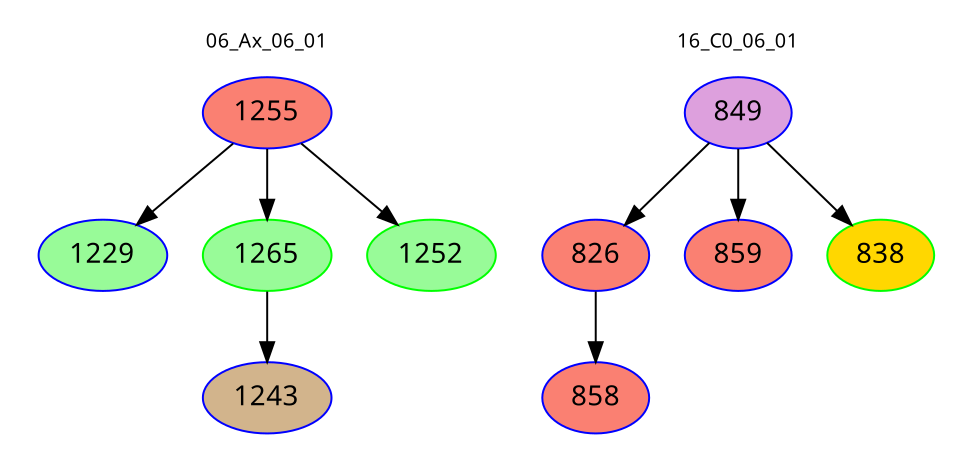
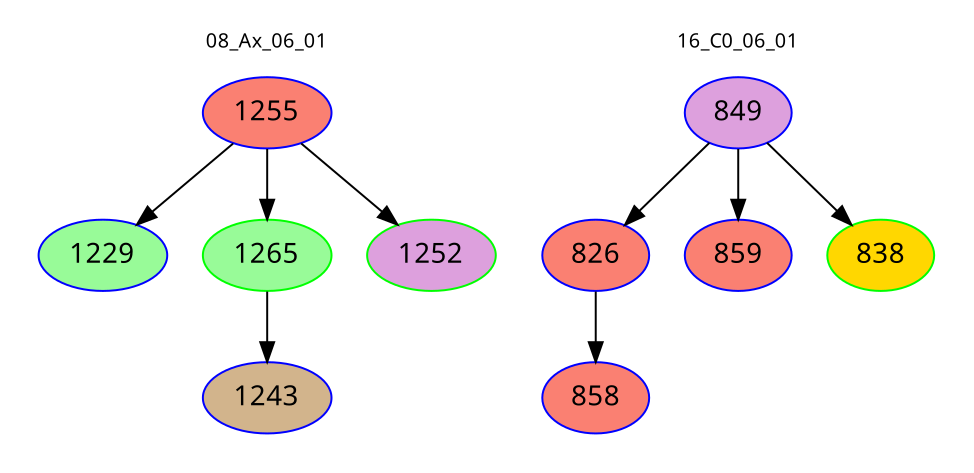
(267, 43) -> (267, 43)
(431, 255) -> (431, 255)
